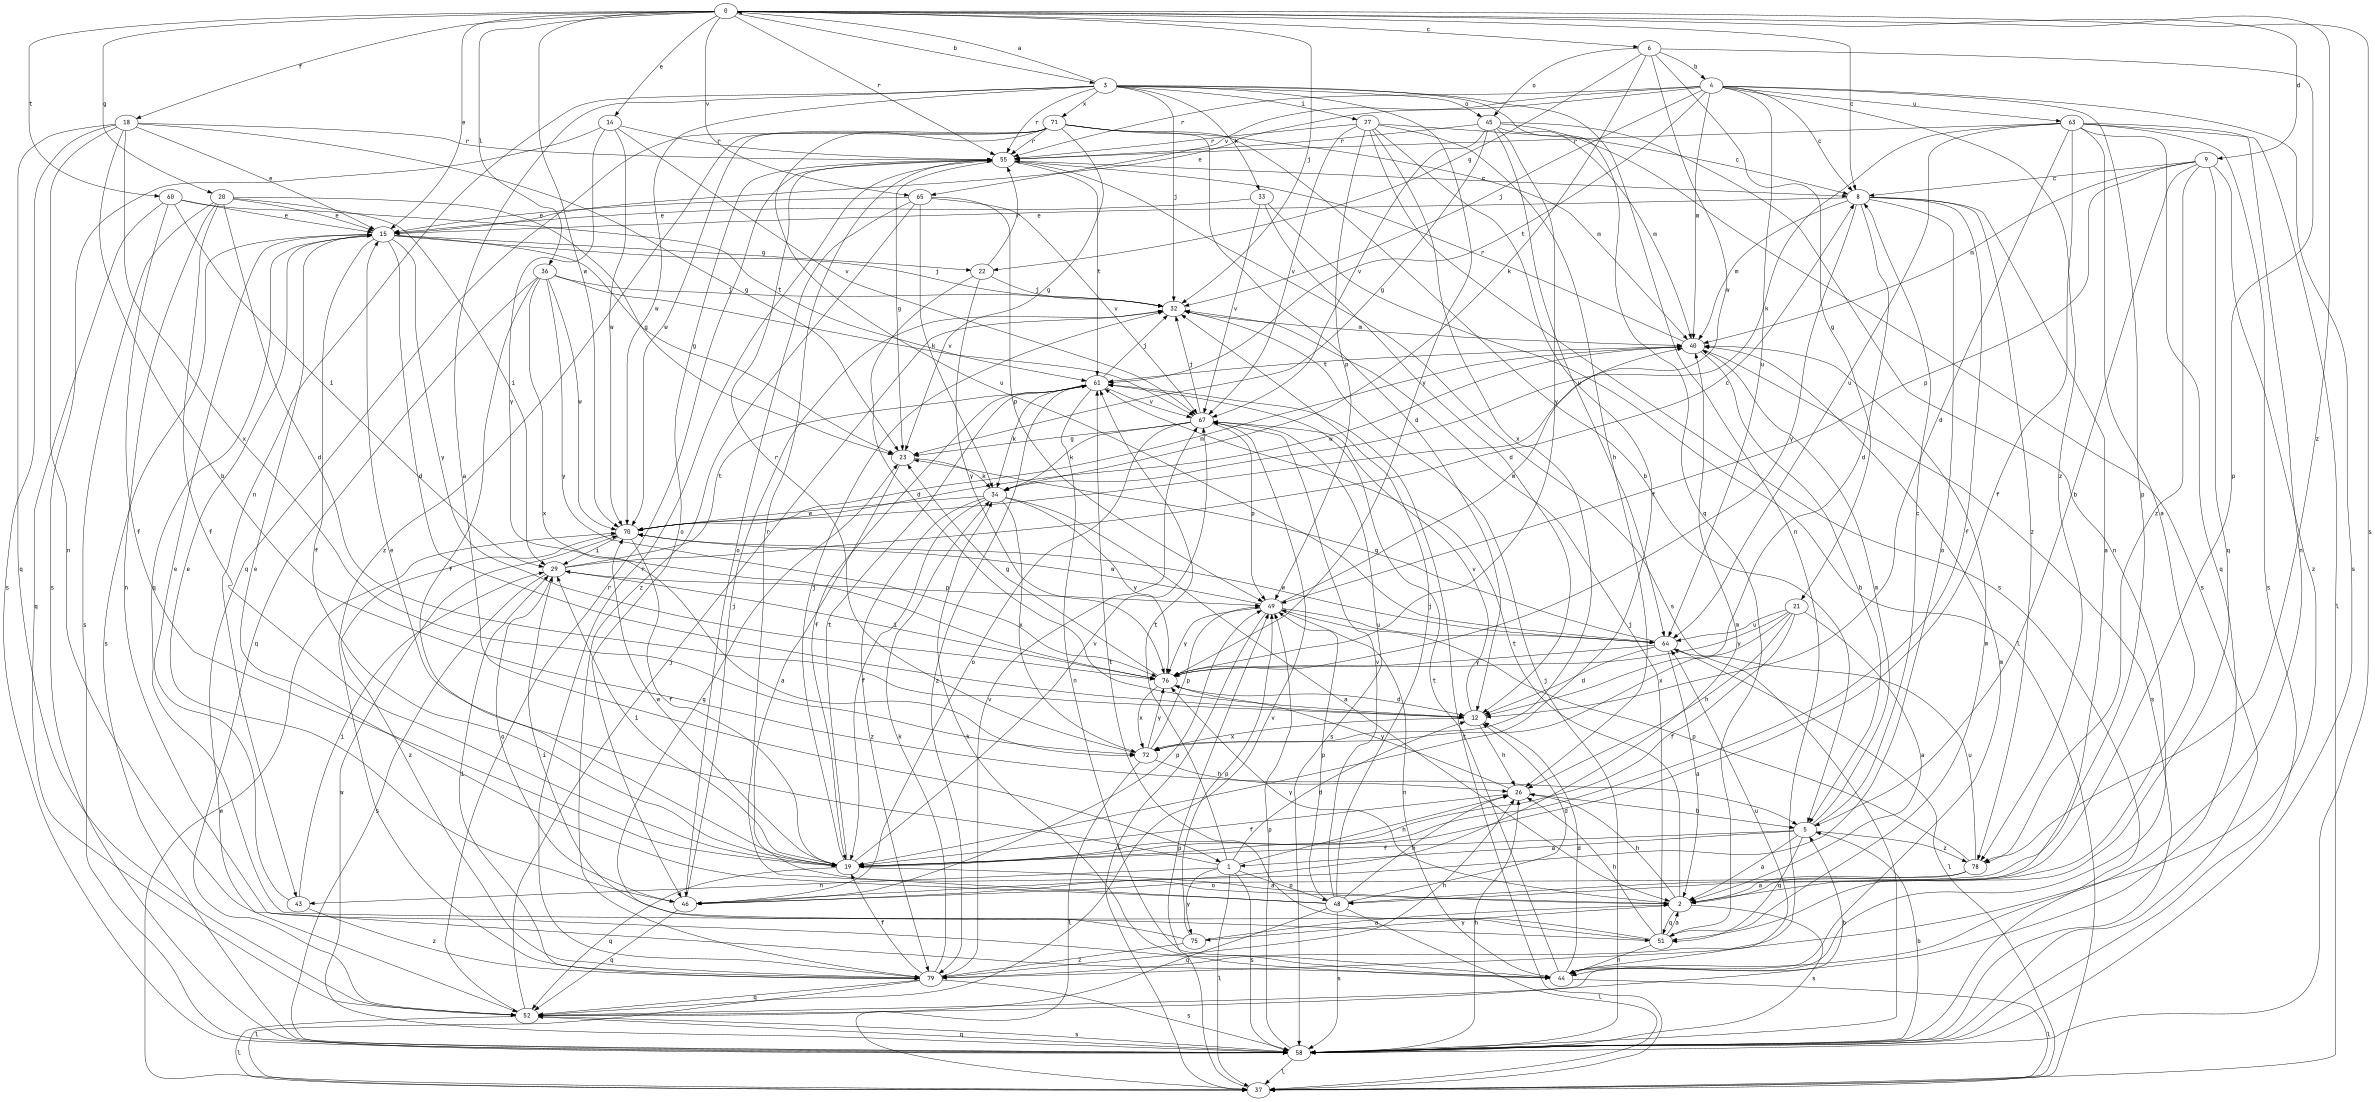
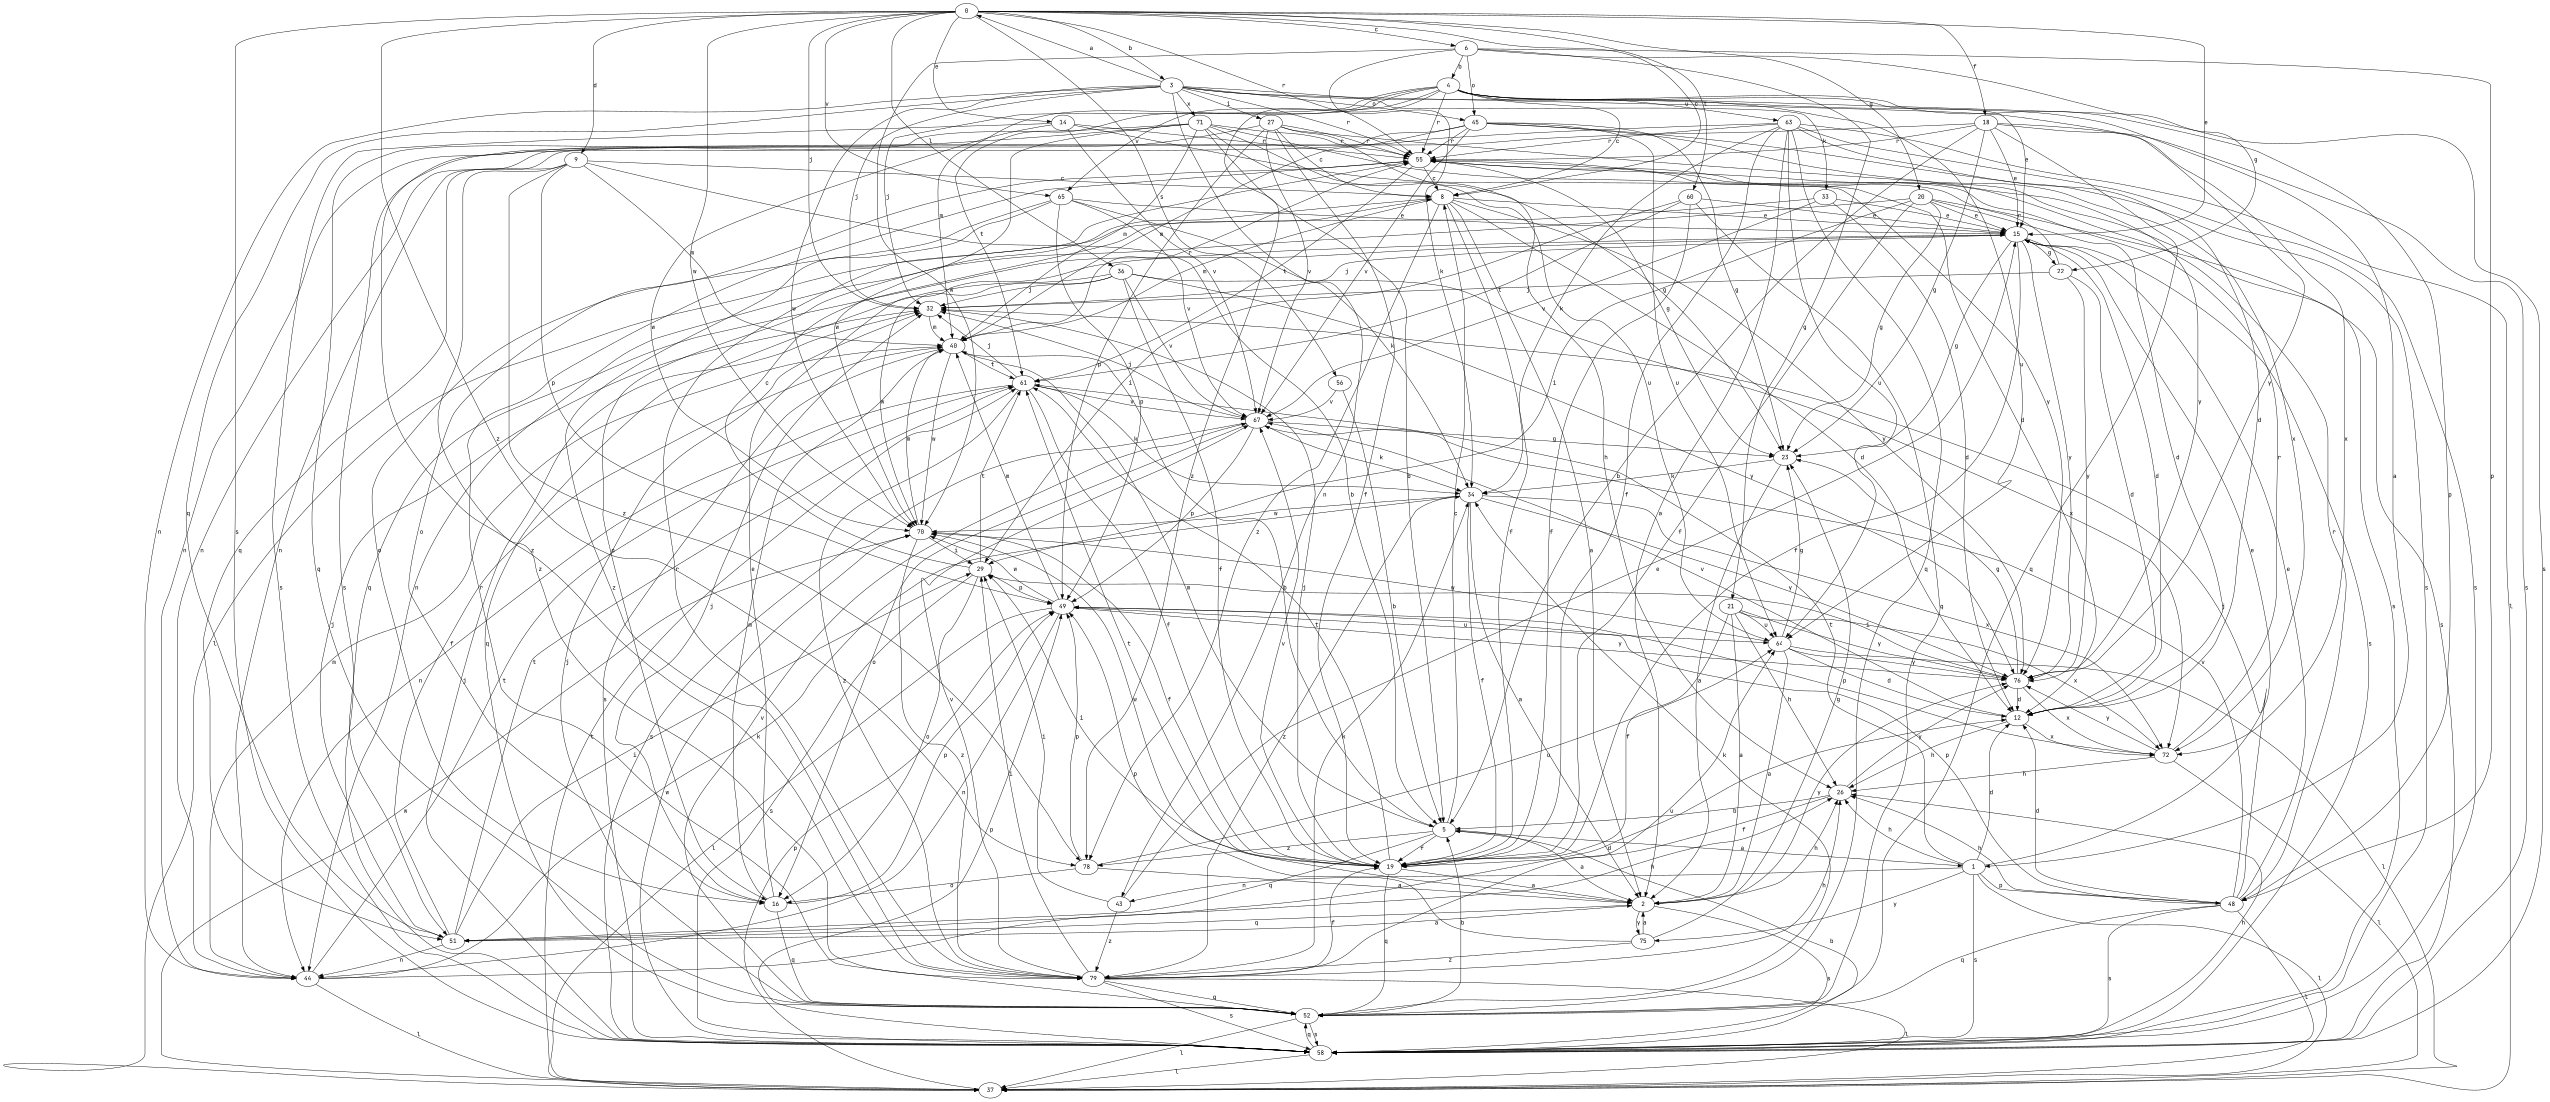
none -> (1340, 383)
(1987, 644) -> (452, 644)
none -> (1822, 896)
(685, 904) -> (776, 904)
